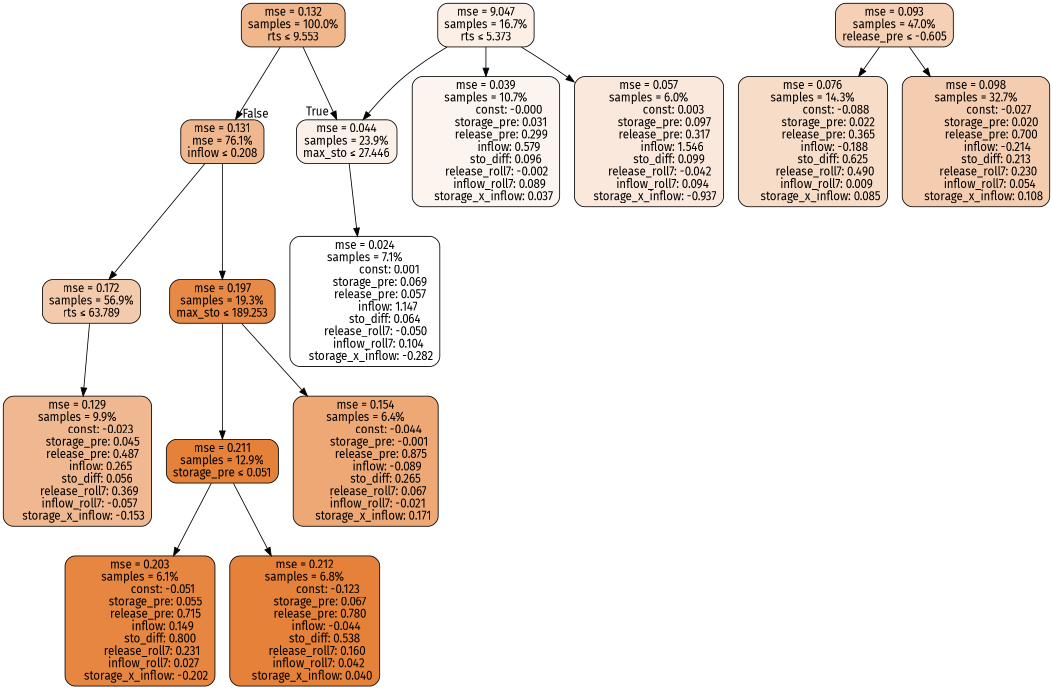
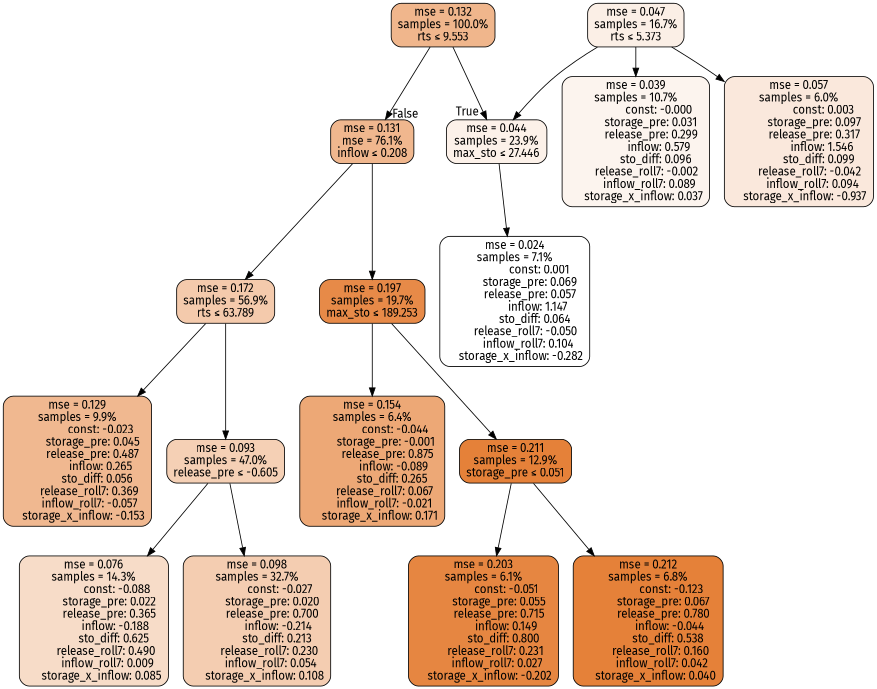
(486, 25) -> (636, 25)
(222, 301) -> (372, 301)
none -> (226, 377)
